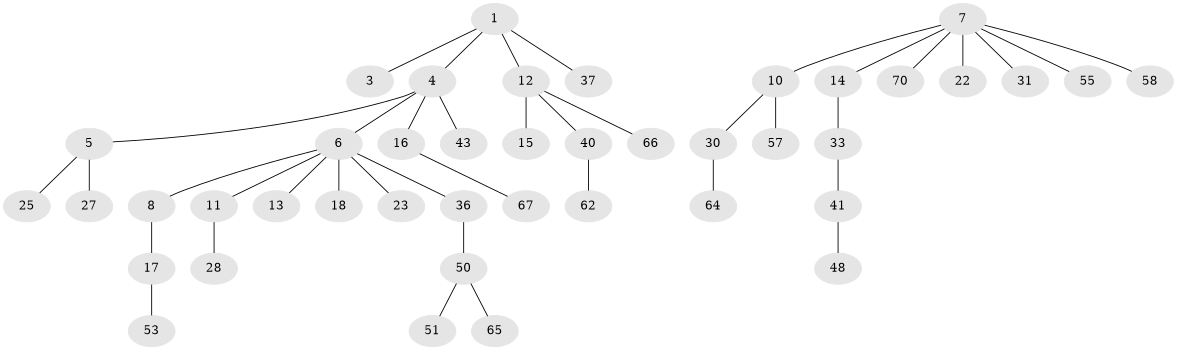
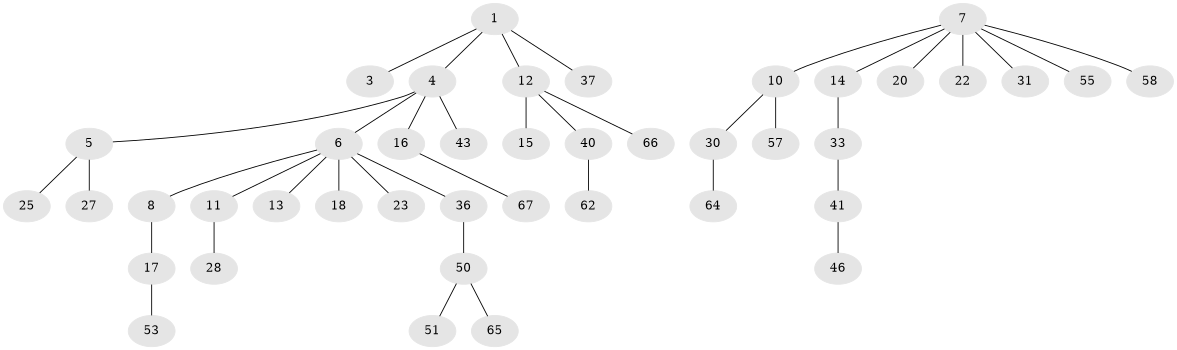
(900, 81) -> (900, 81)
(838, 269) -> (838, 269)
